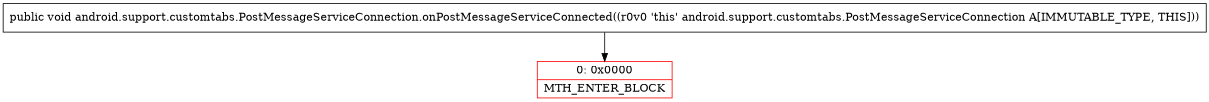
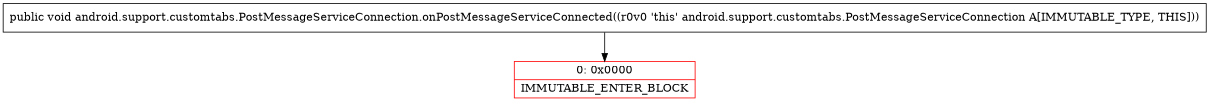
(605, 88) -> (605, 88)
